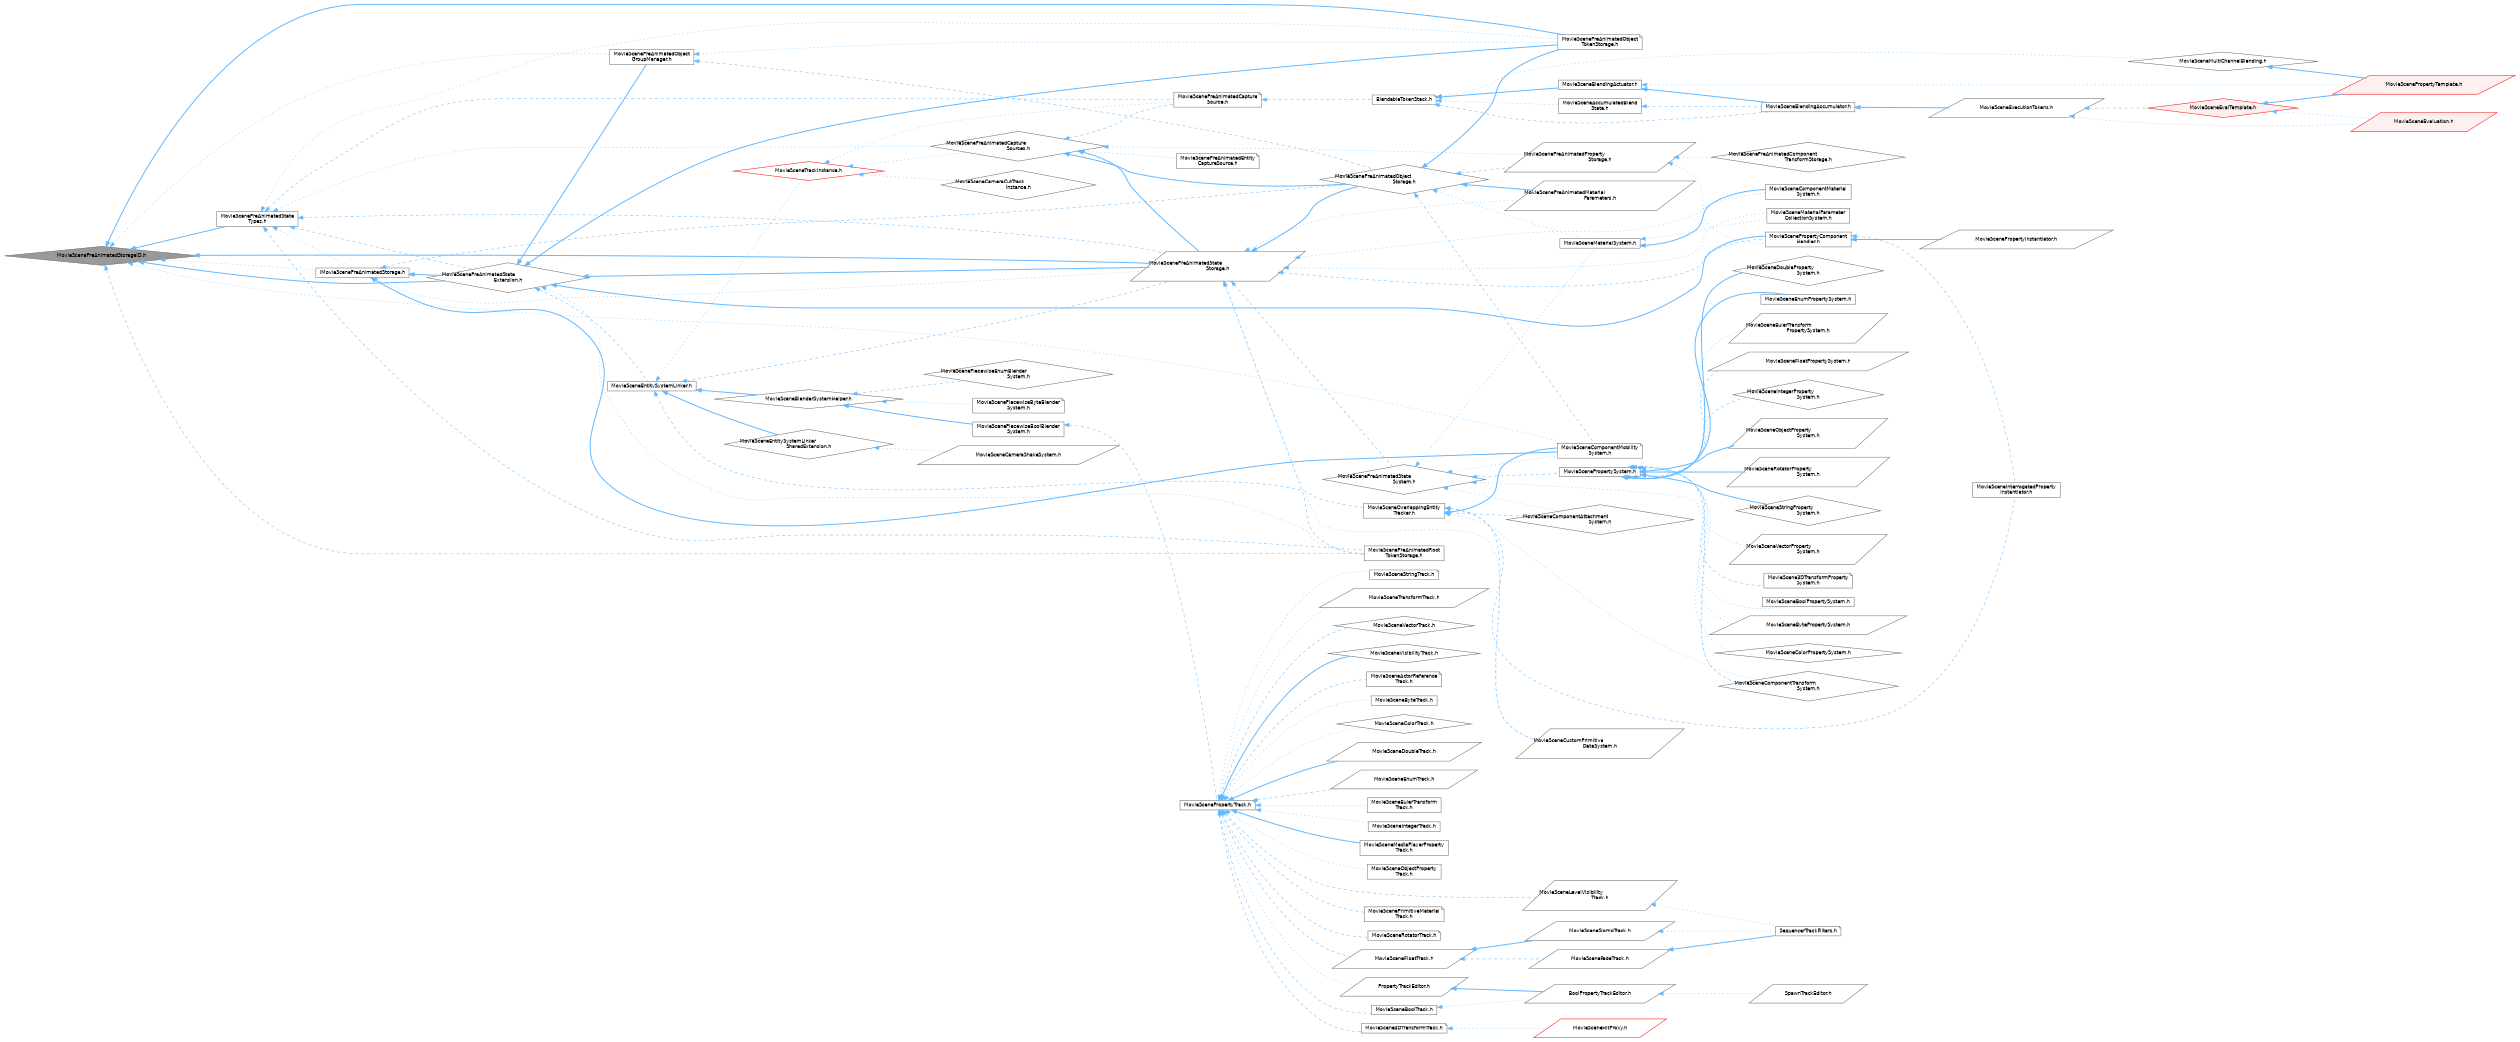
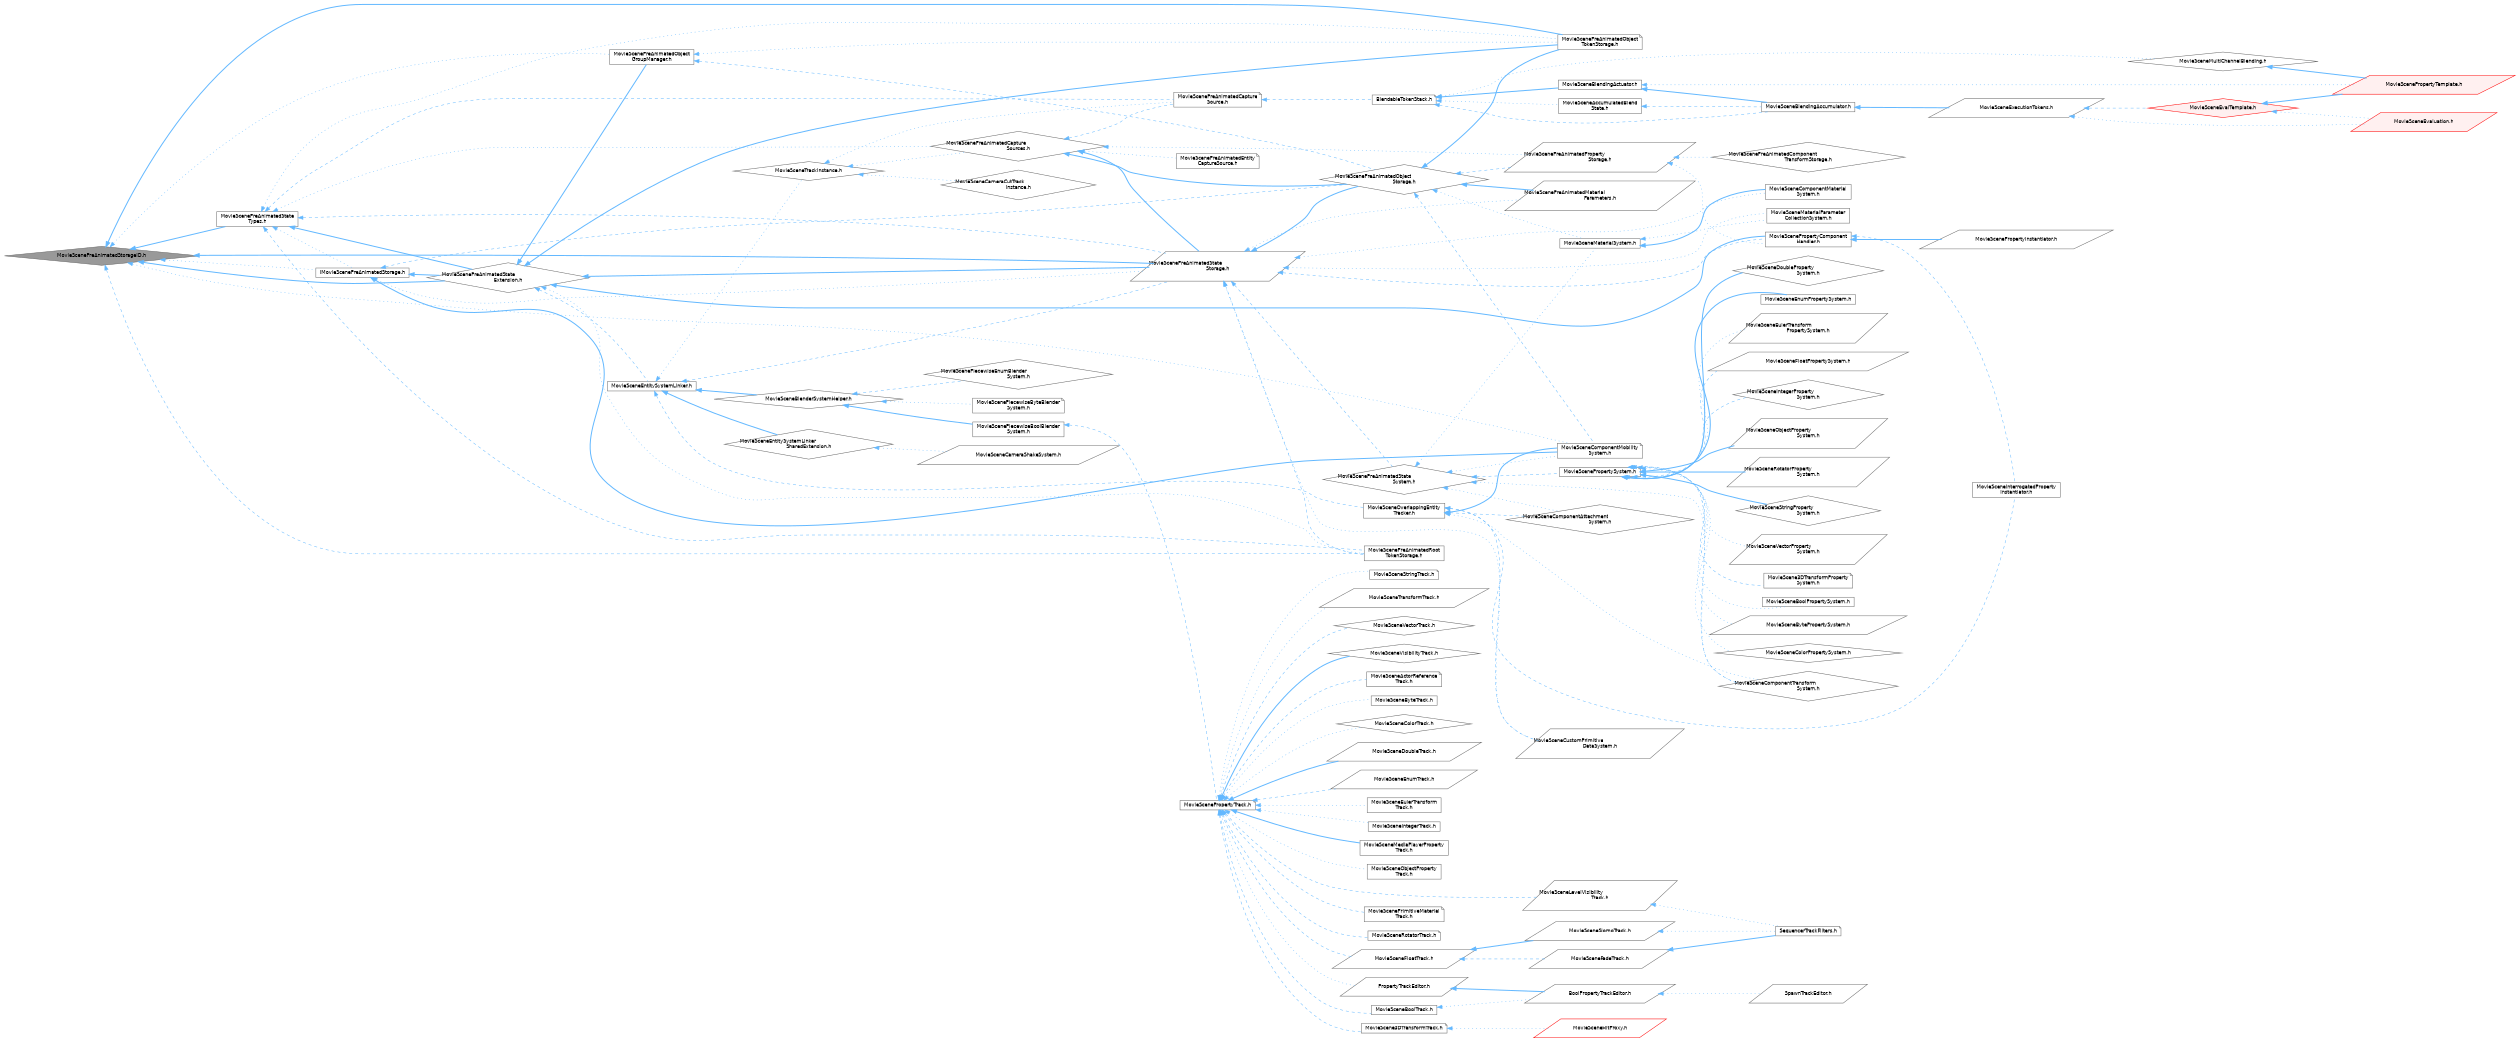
(809, 171) -> (809, 171)
(383, 249) -> (383, 249)
